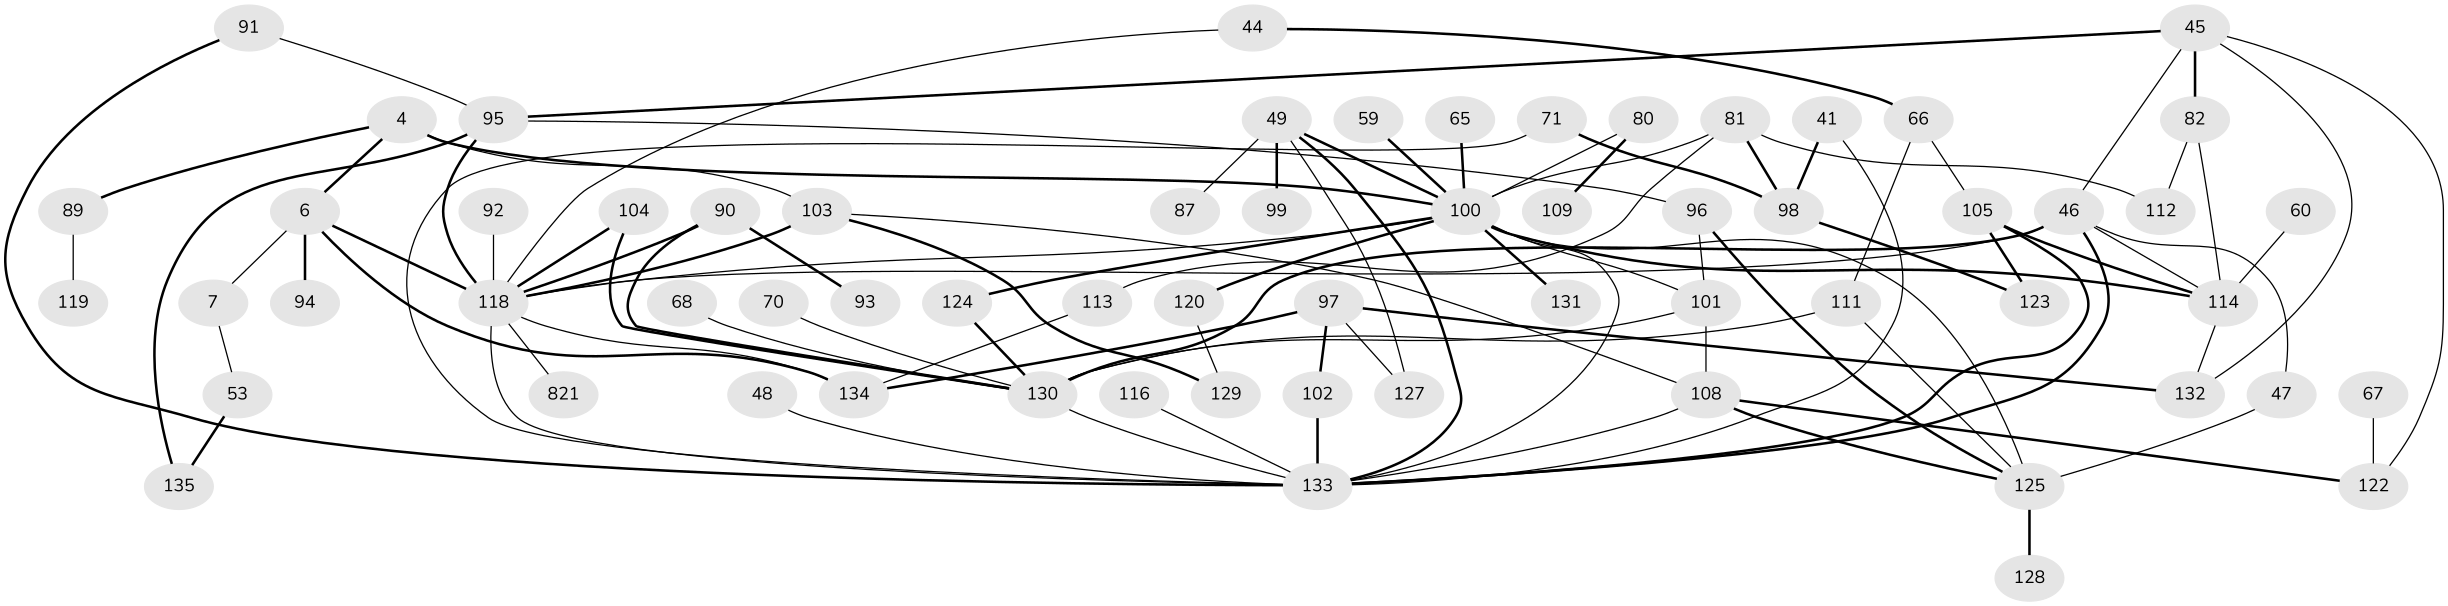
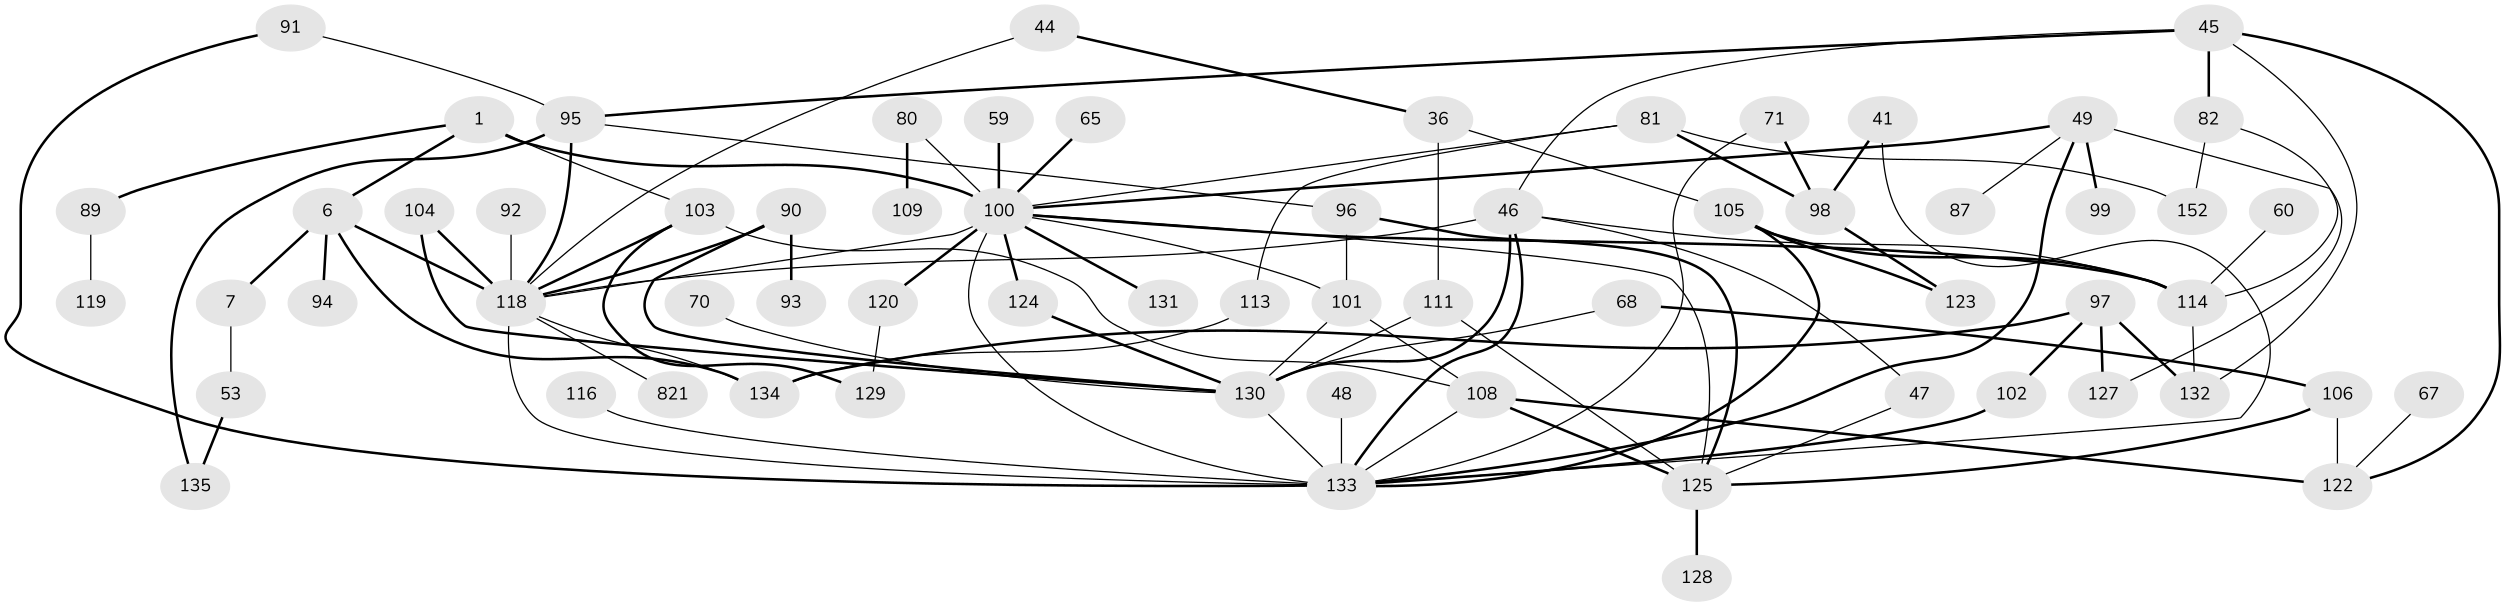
(402, 120) -> (479, 120)
(1919, 120) -> (1438, 120)
(2441, 196) -> (2499, 210)
(2161, 211) -> (2192, 211)
(259, 257) -> (279, 257)
(1369, 349) -> (2102, 343)
none -> (2337, 395)
